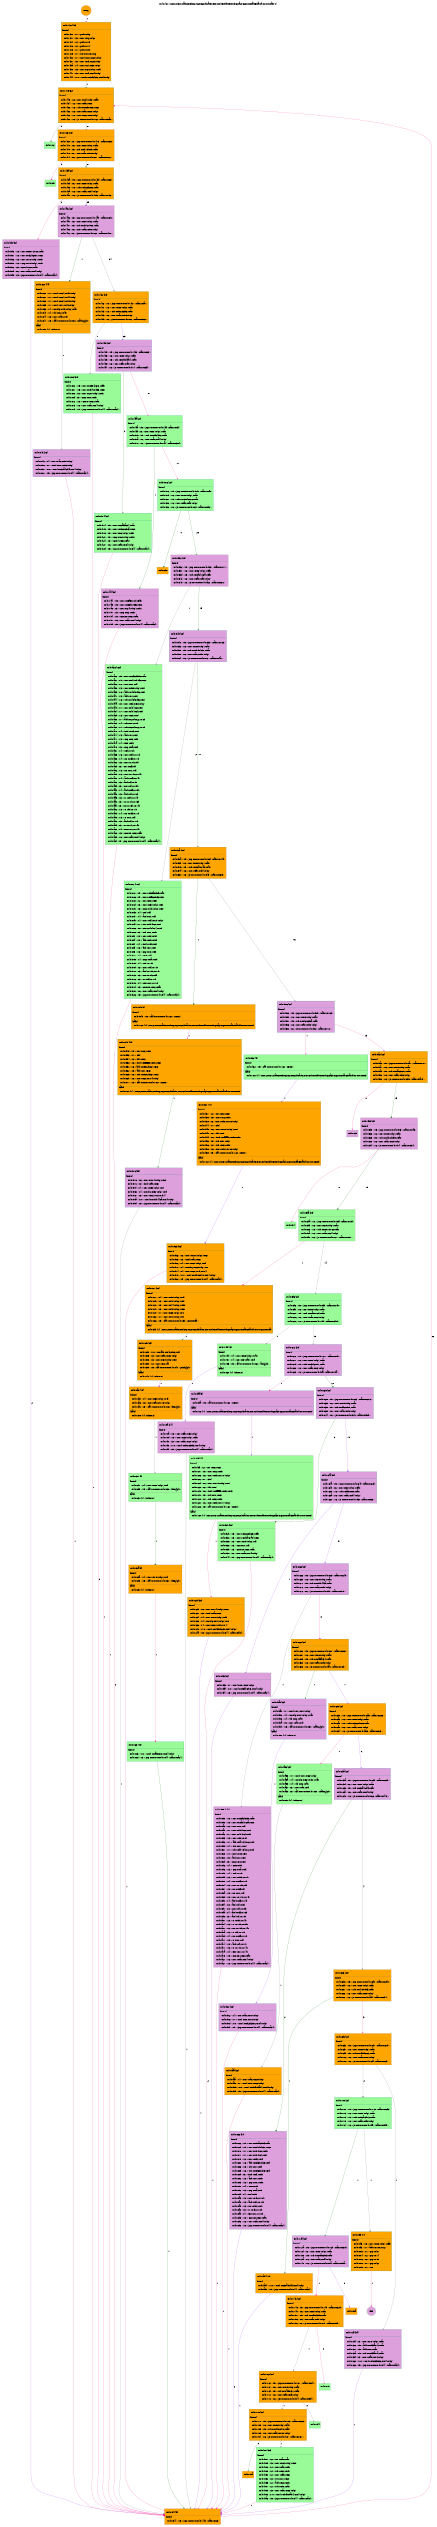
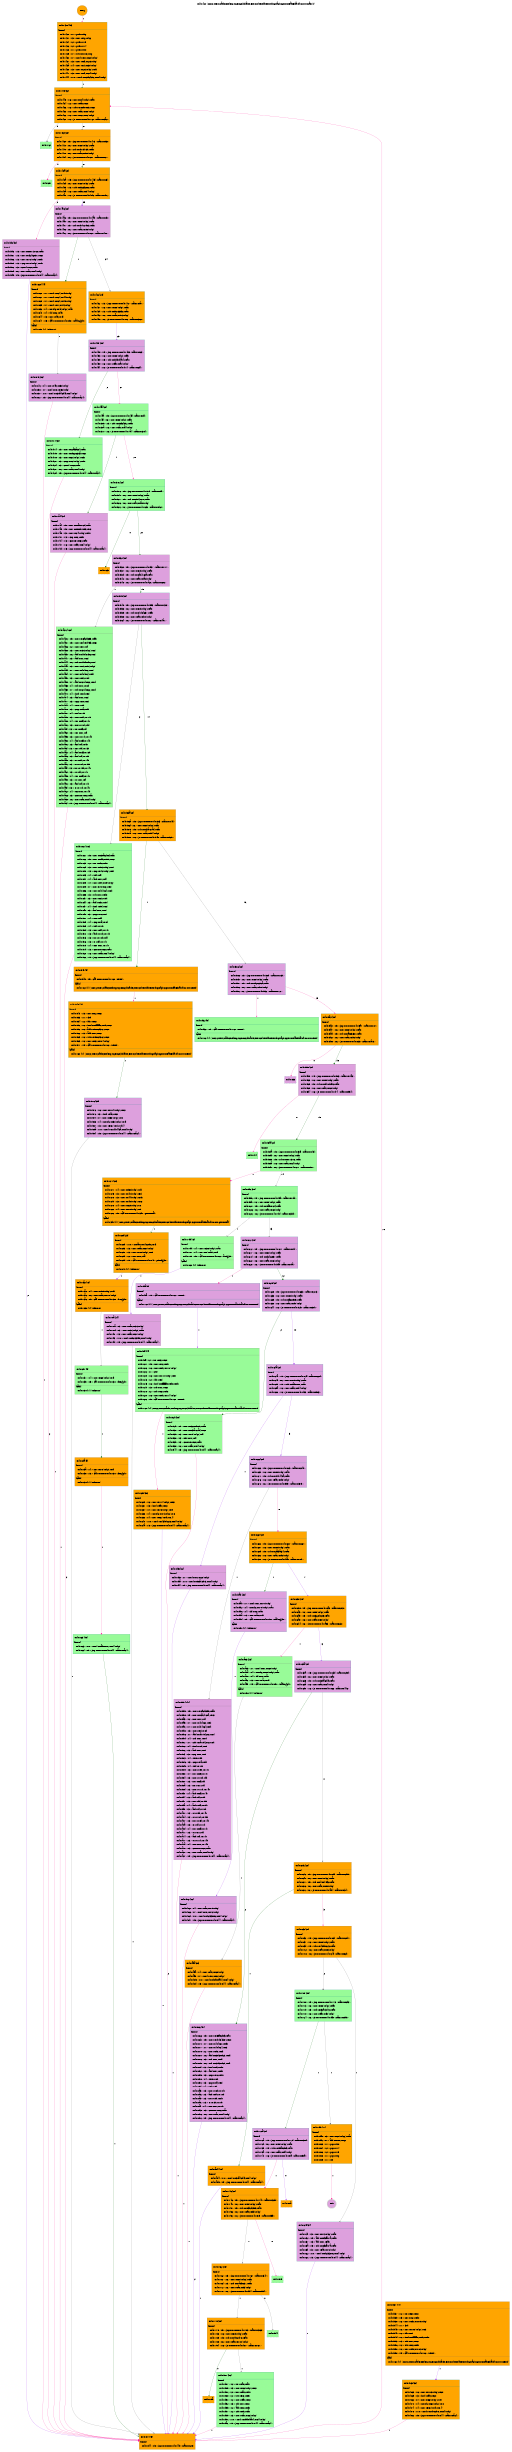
(92, 393) -> none
(289, 1090) -> none
